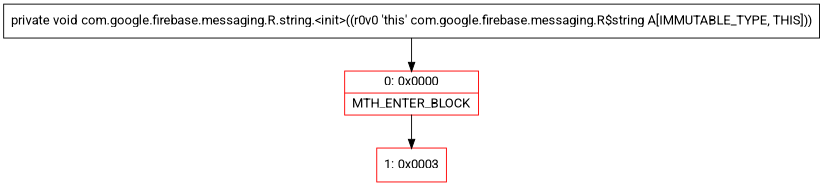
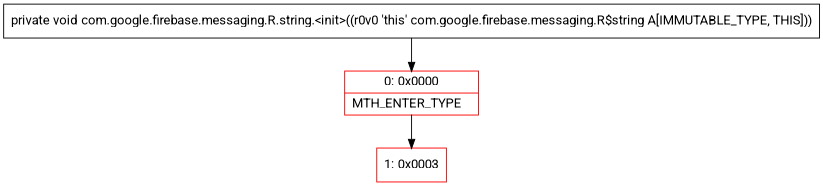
(412, 104) -> (407, 104)
